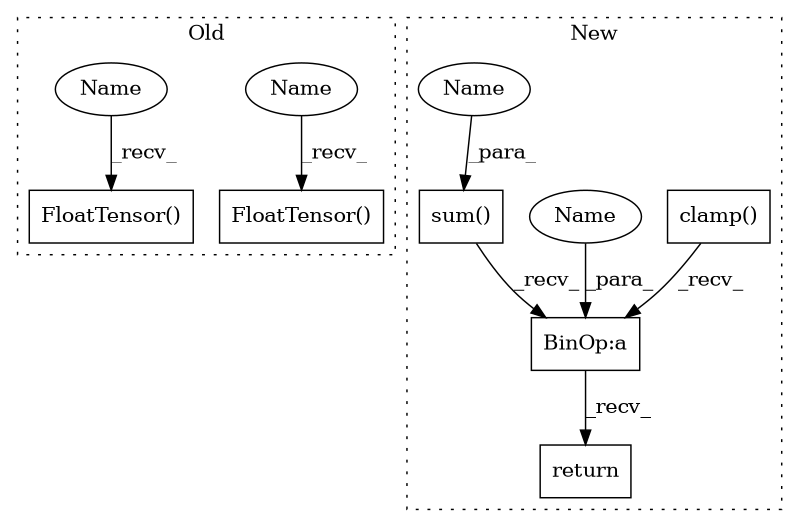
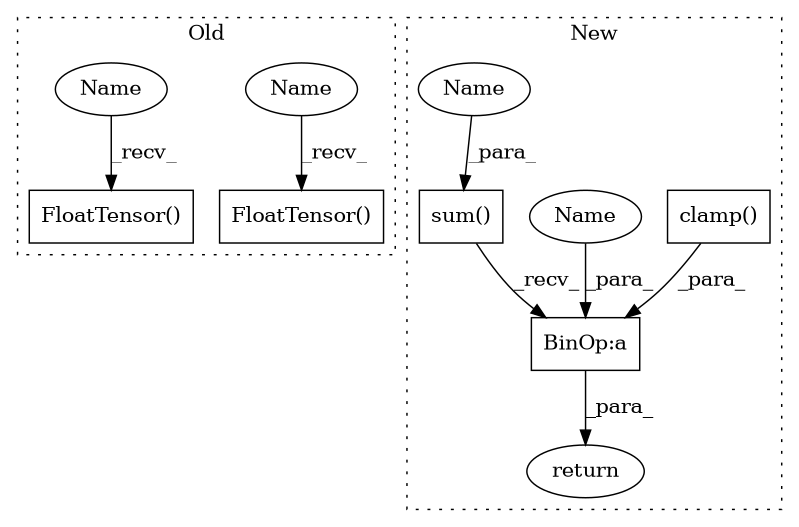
(711, 280) -> (711, 280)
(618, 408) -> (619, 408)
(586, 471) -> (586, 471)
